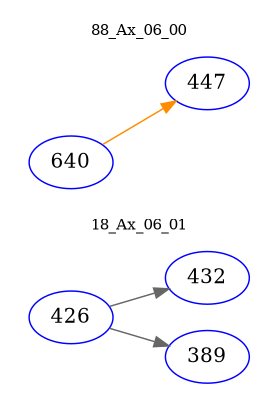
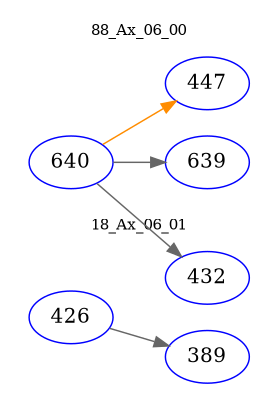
none -> (207, 162)
(132, 300) -> (141, 222)
